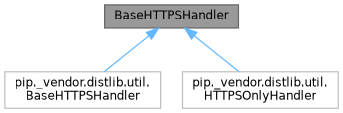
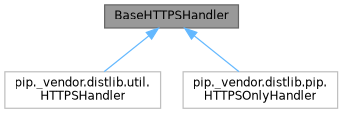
(83, 90) -> (83, 90)
(260, 90) -> (260, 90)
